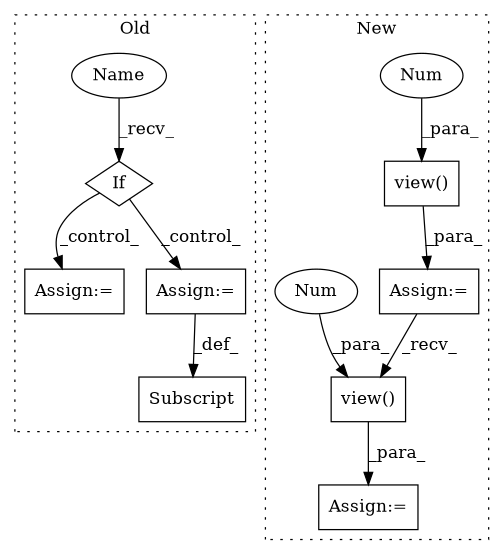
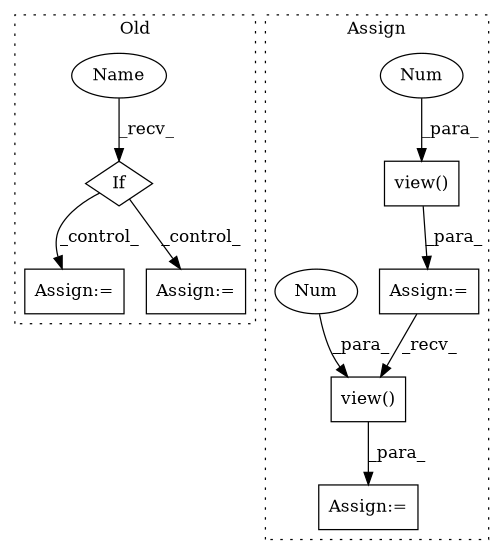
(377, 29) -> (377, 29)
(192, 399) -> none
